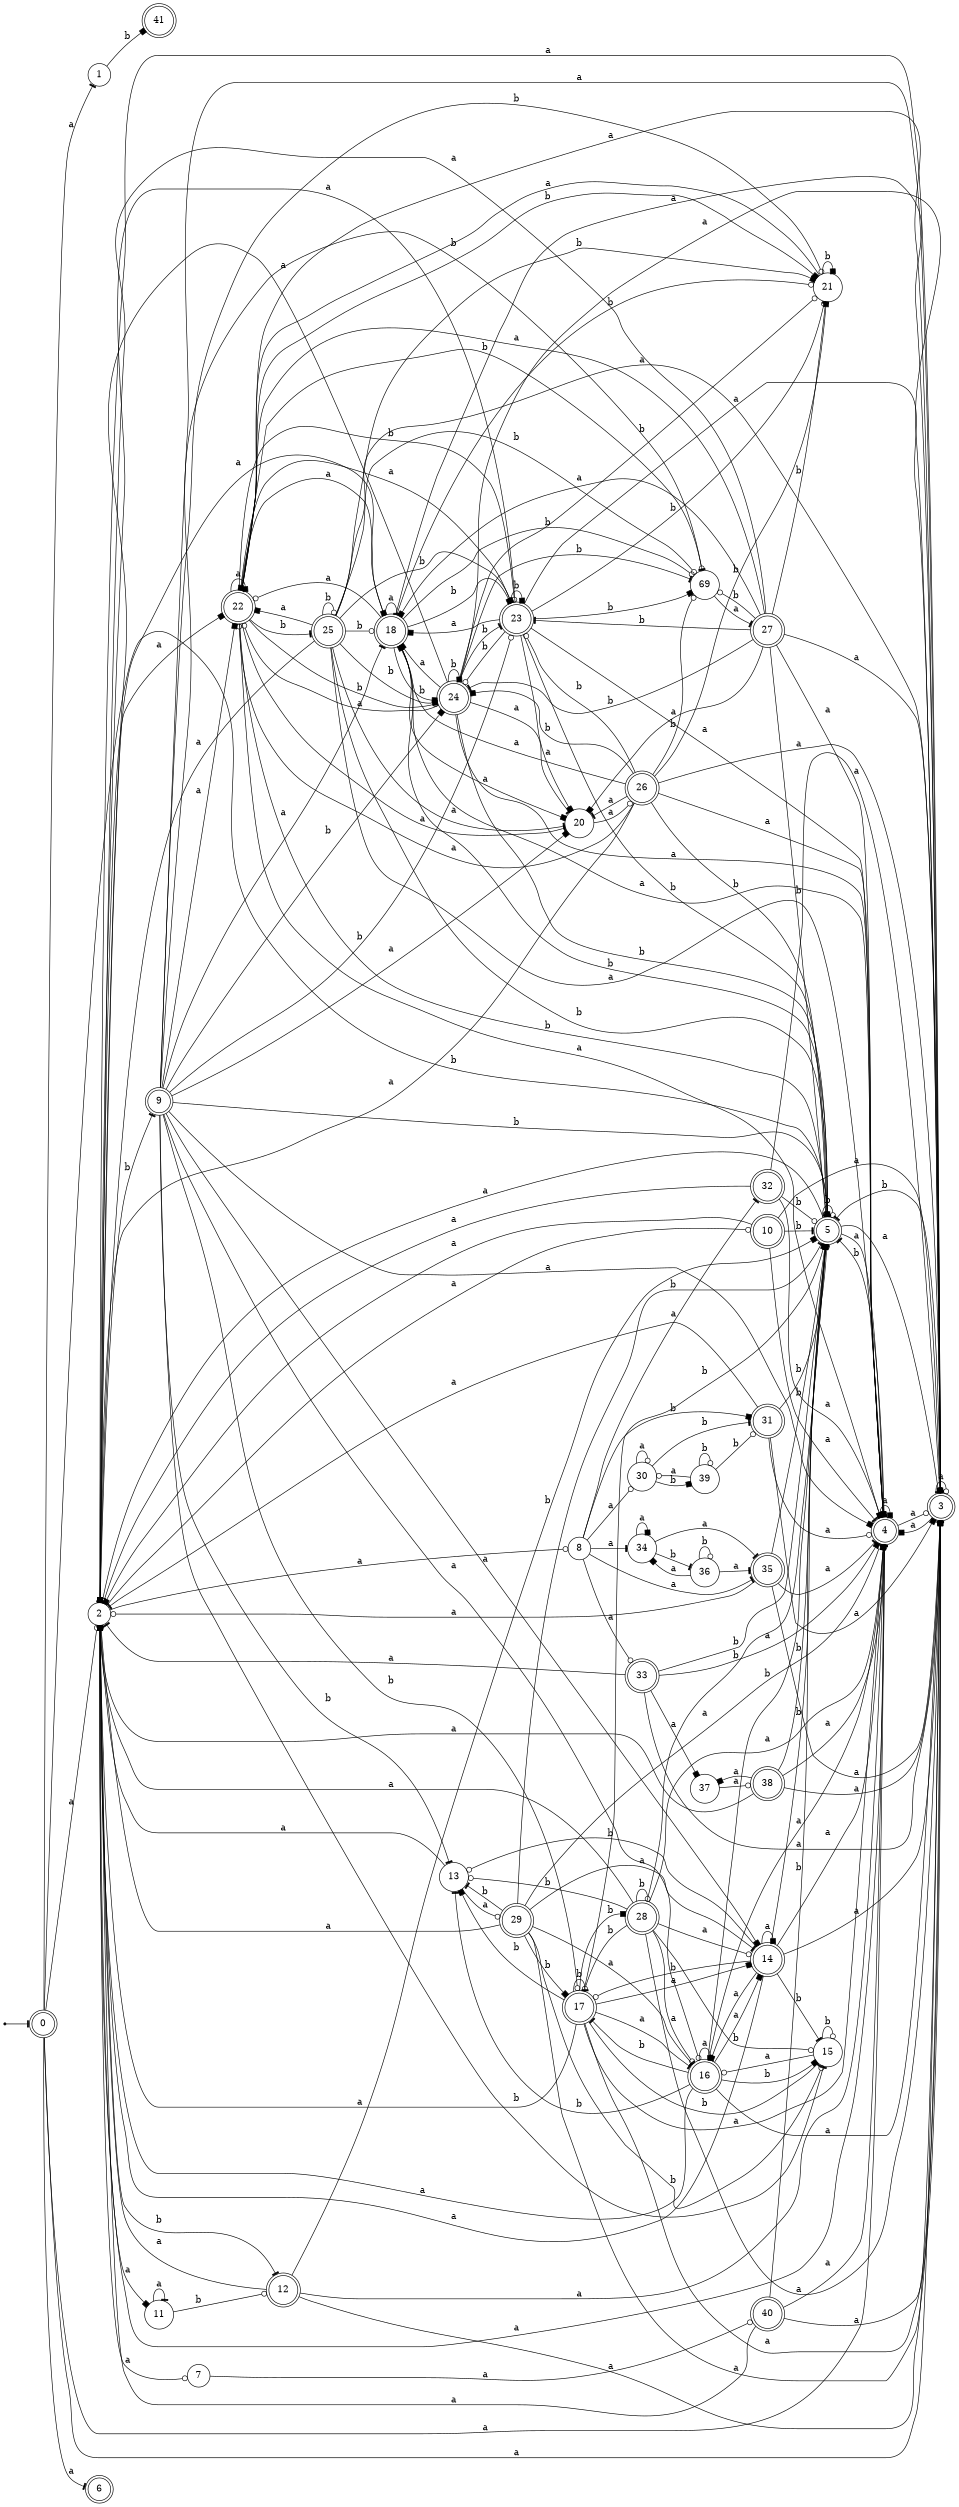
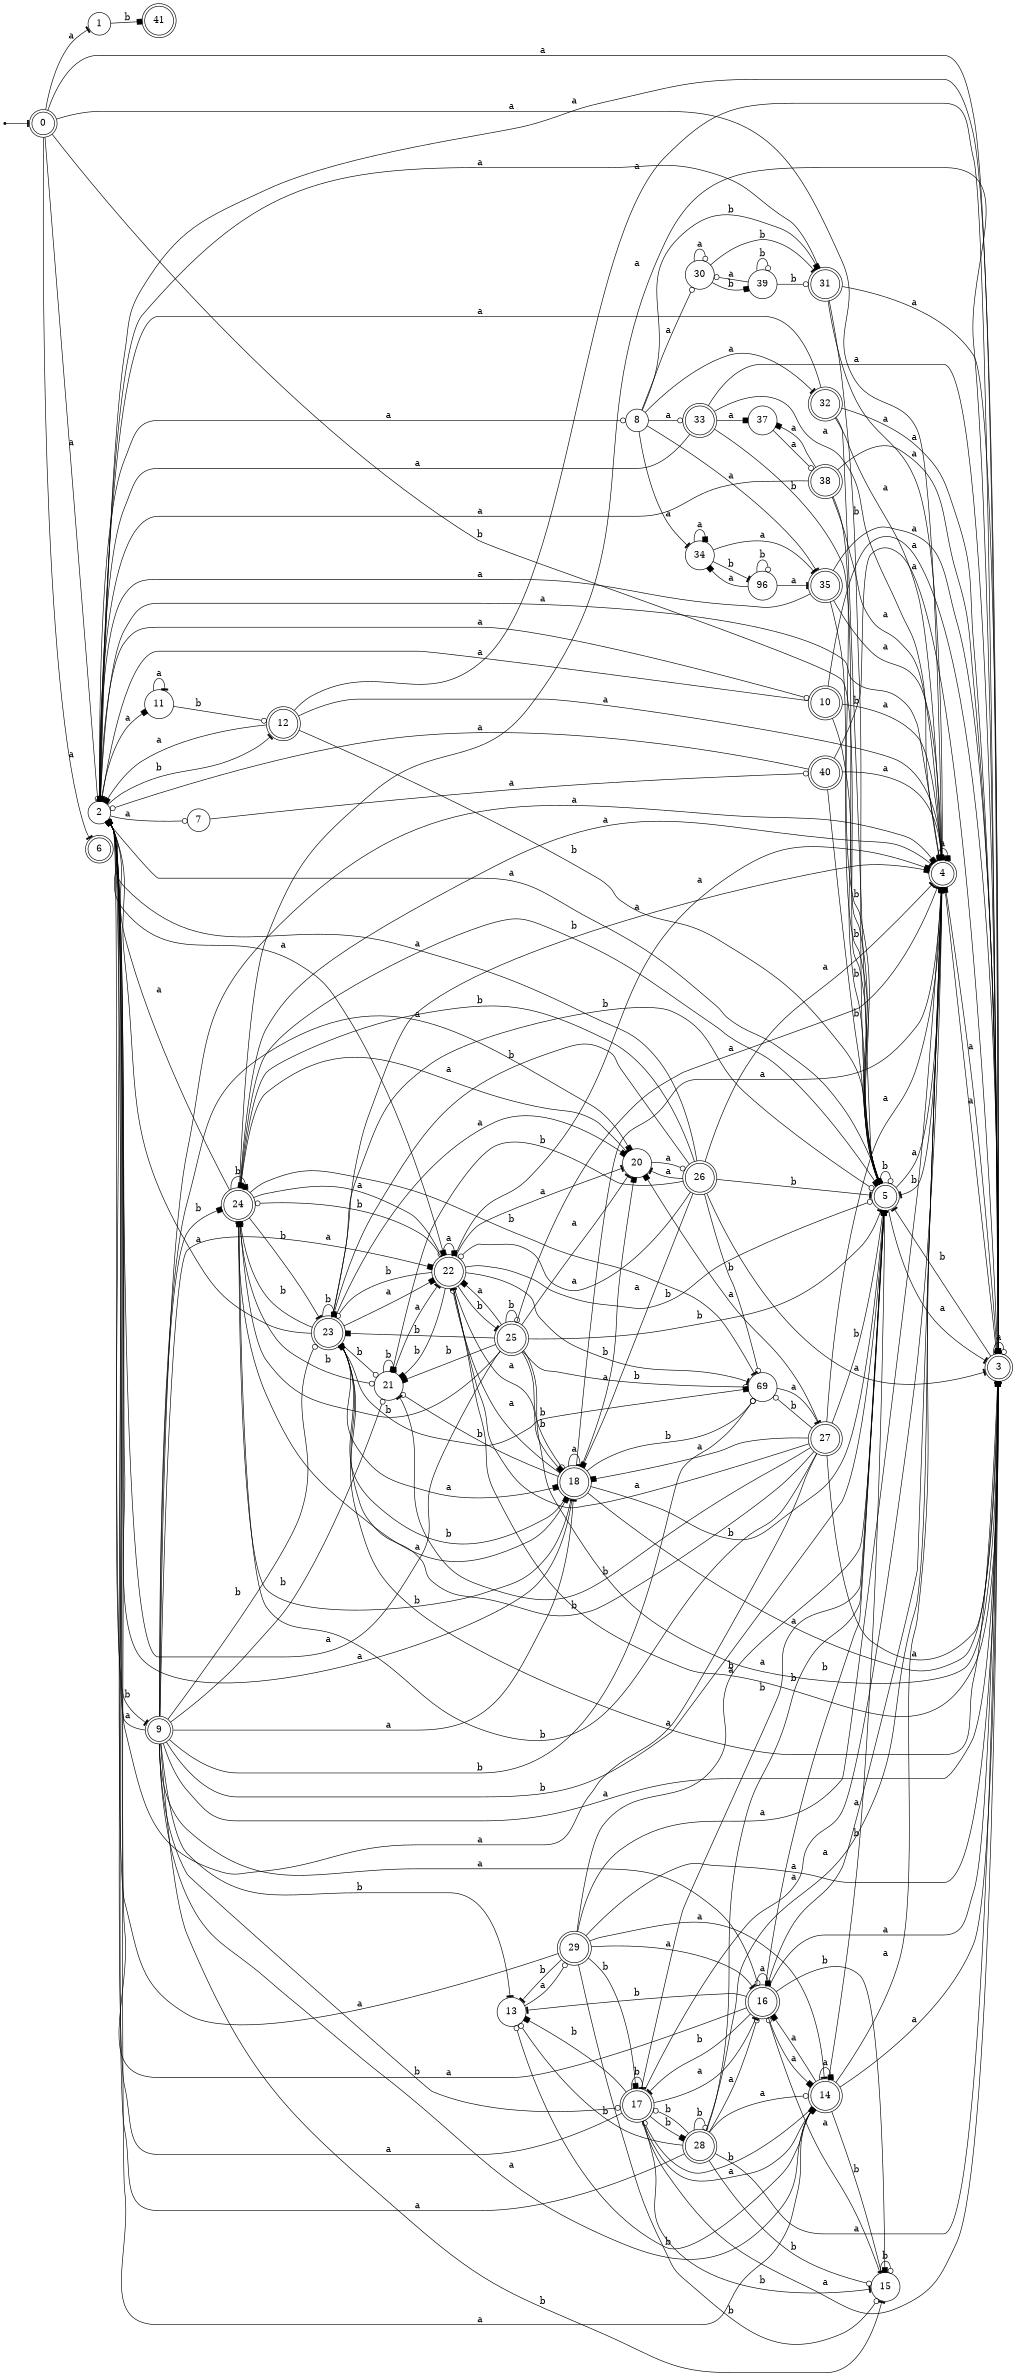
(705, 1572) -> (763, 586)
(195, 1833) -> (116, 1283)
